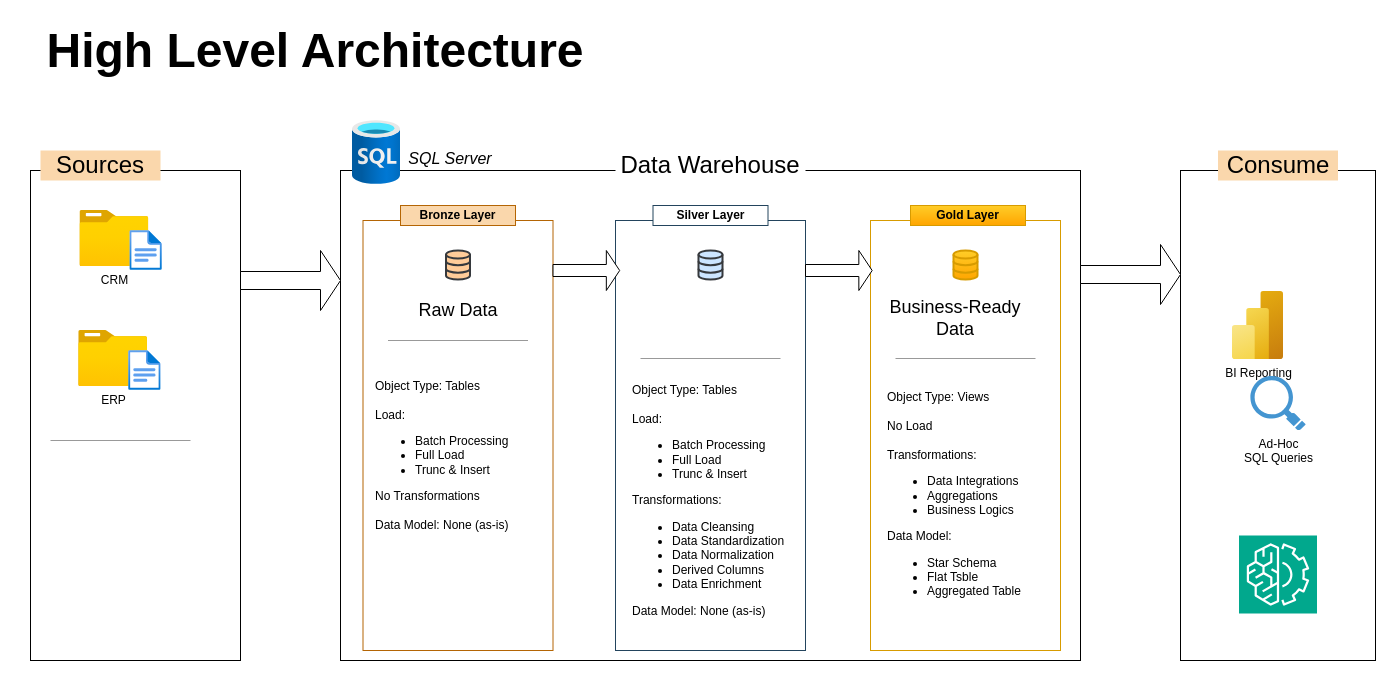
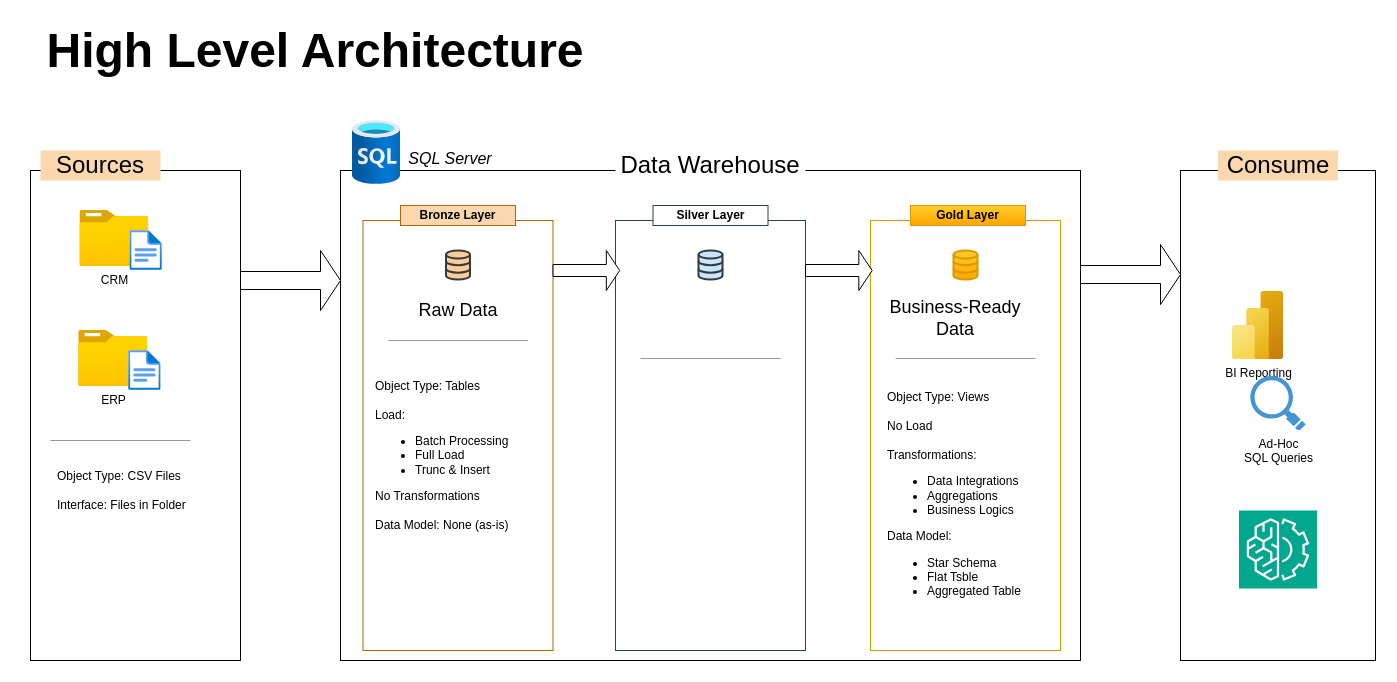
none -> (148, 491)
(710, 501) -> none
(1278, 575) -> (1278, 550)
